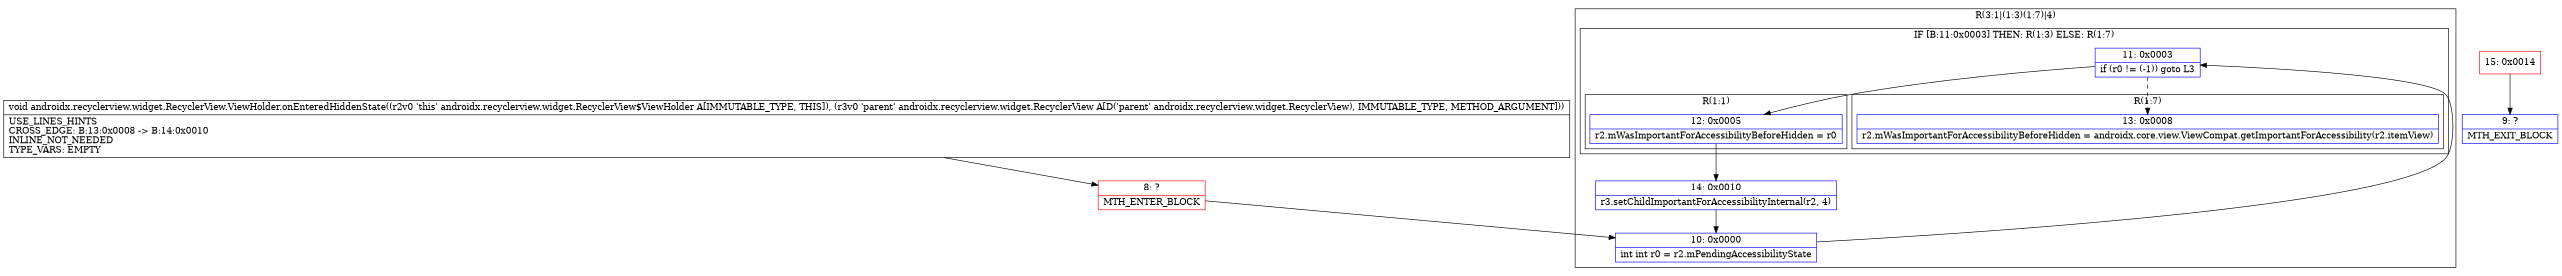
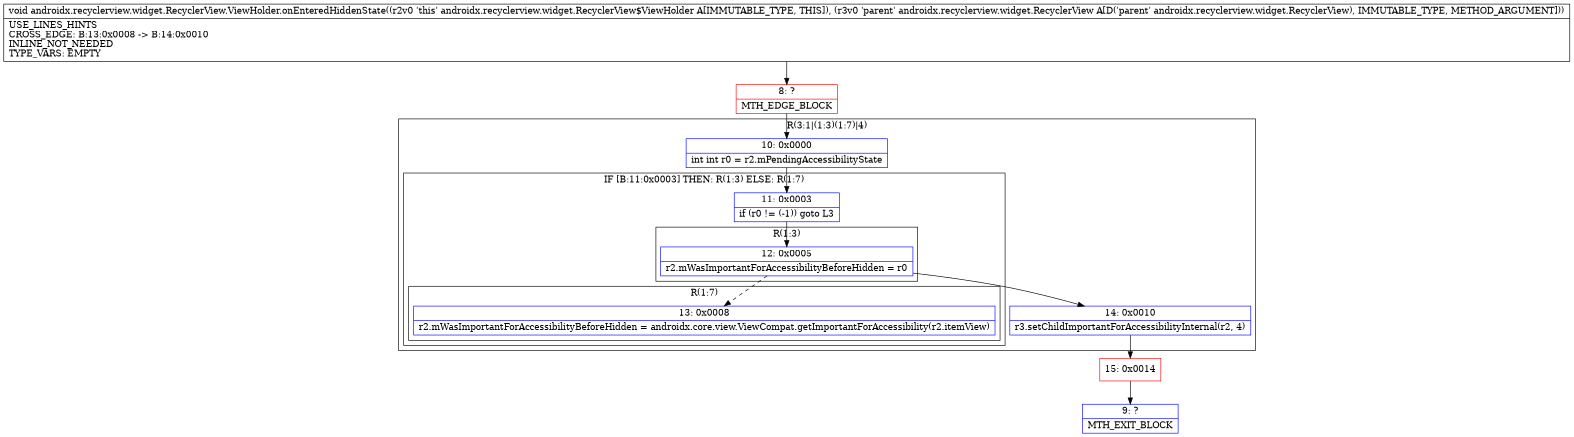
(2148, 90) -> (746, 290)
(1716, 102) -> (787, 234)
(1152, 202) -> (787, 106)
(1716, 218) -> (1130, 343)
